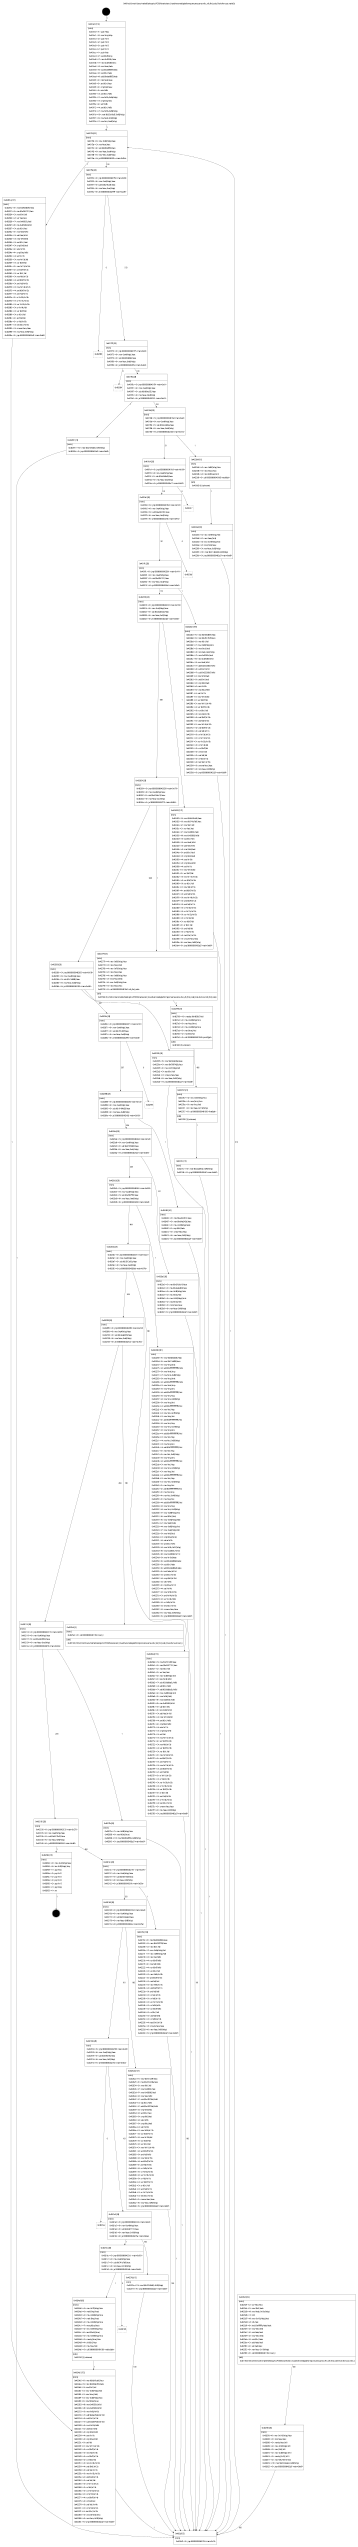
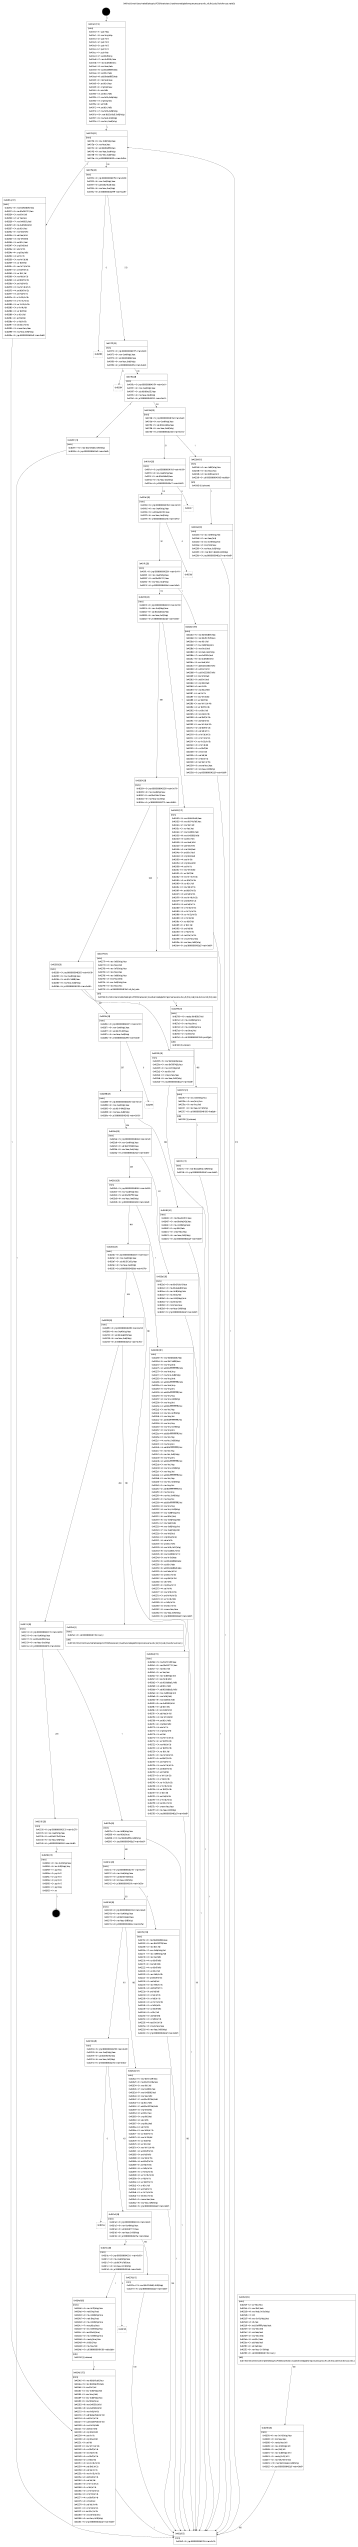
(165, 1142) -> (165, 1142)
(90, 1853) -> (124, 1851)
